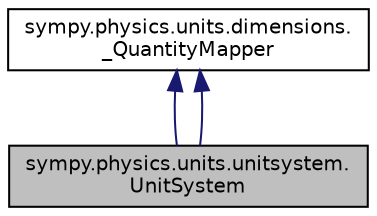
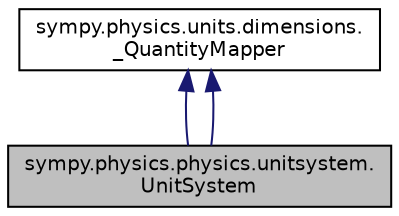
(188, 176) -> (200, 176)
